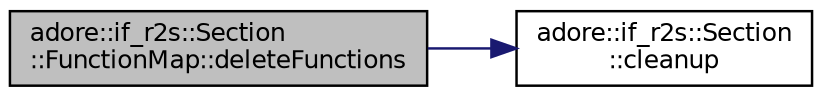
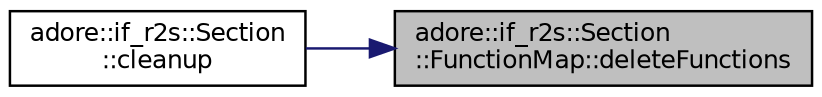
(460, 48) -> (338, 48)
